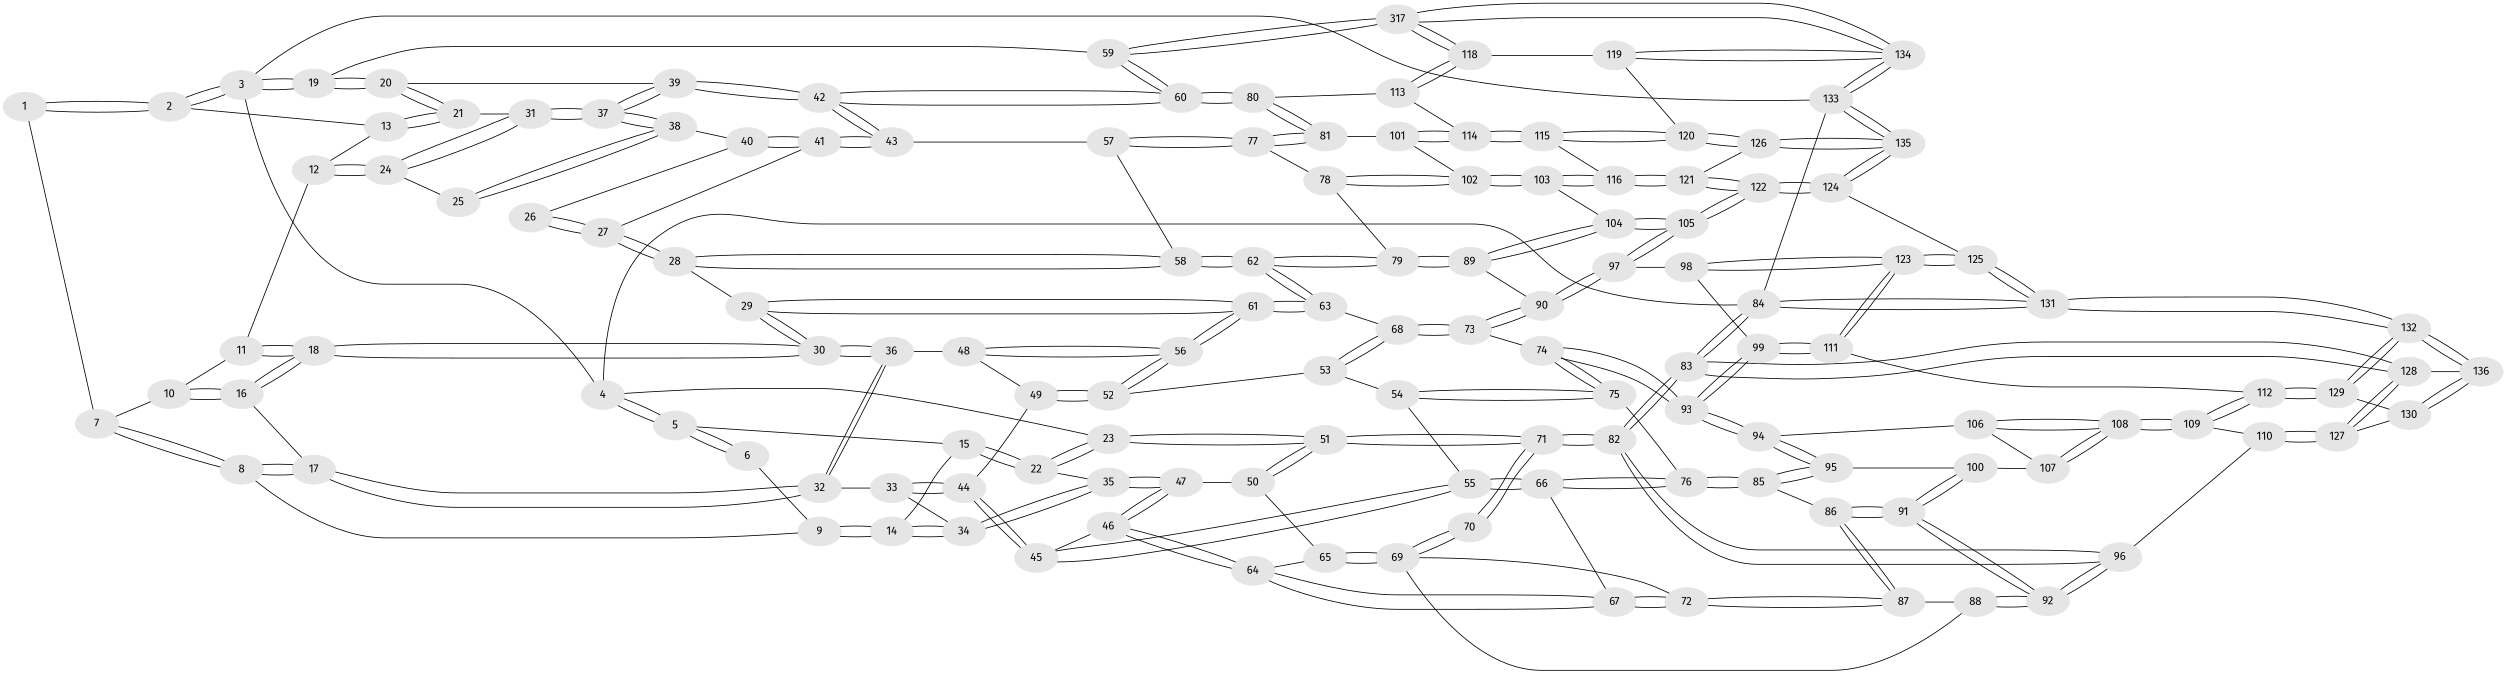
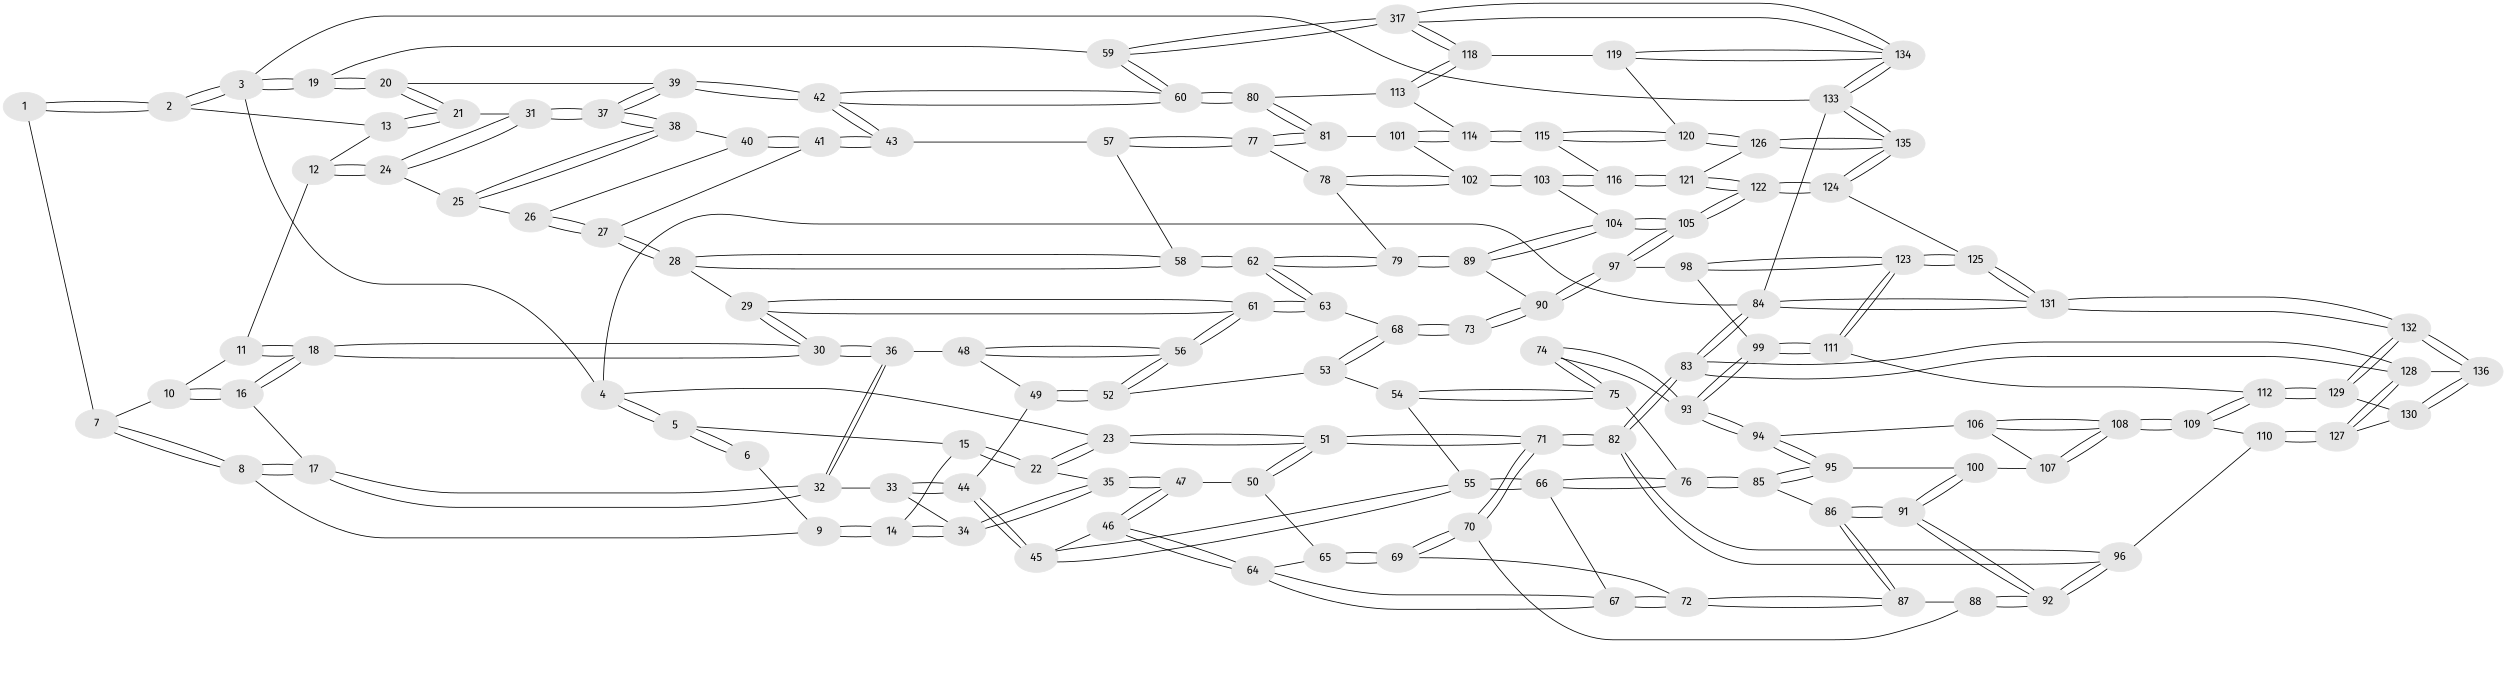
none -> (494, 210)
(1506, 340) -> none
(1672, 670) -> (1701, 640)
